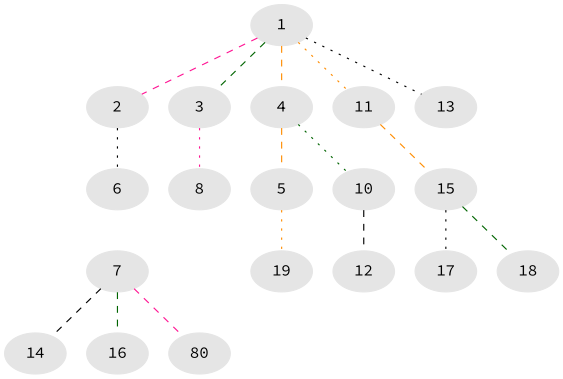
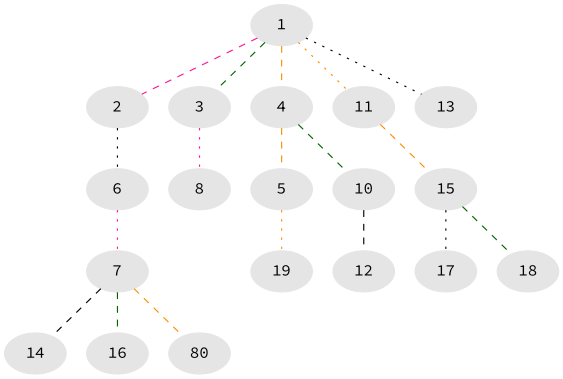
(323, 148) -> (323, 148)
none -> (117, 230)
(158, 312) -> (158, 312)
